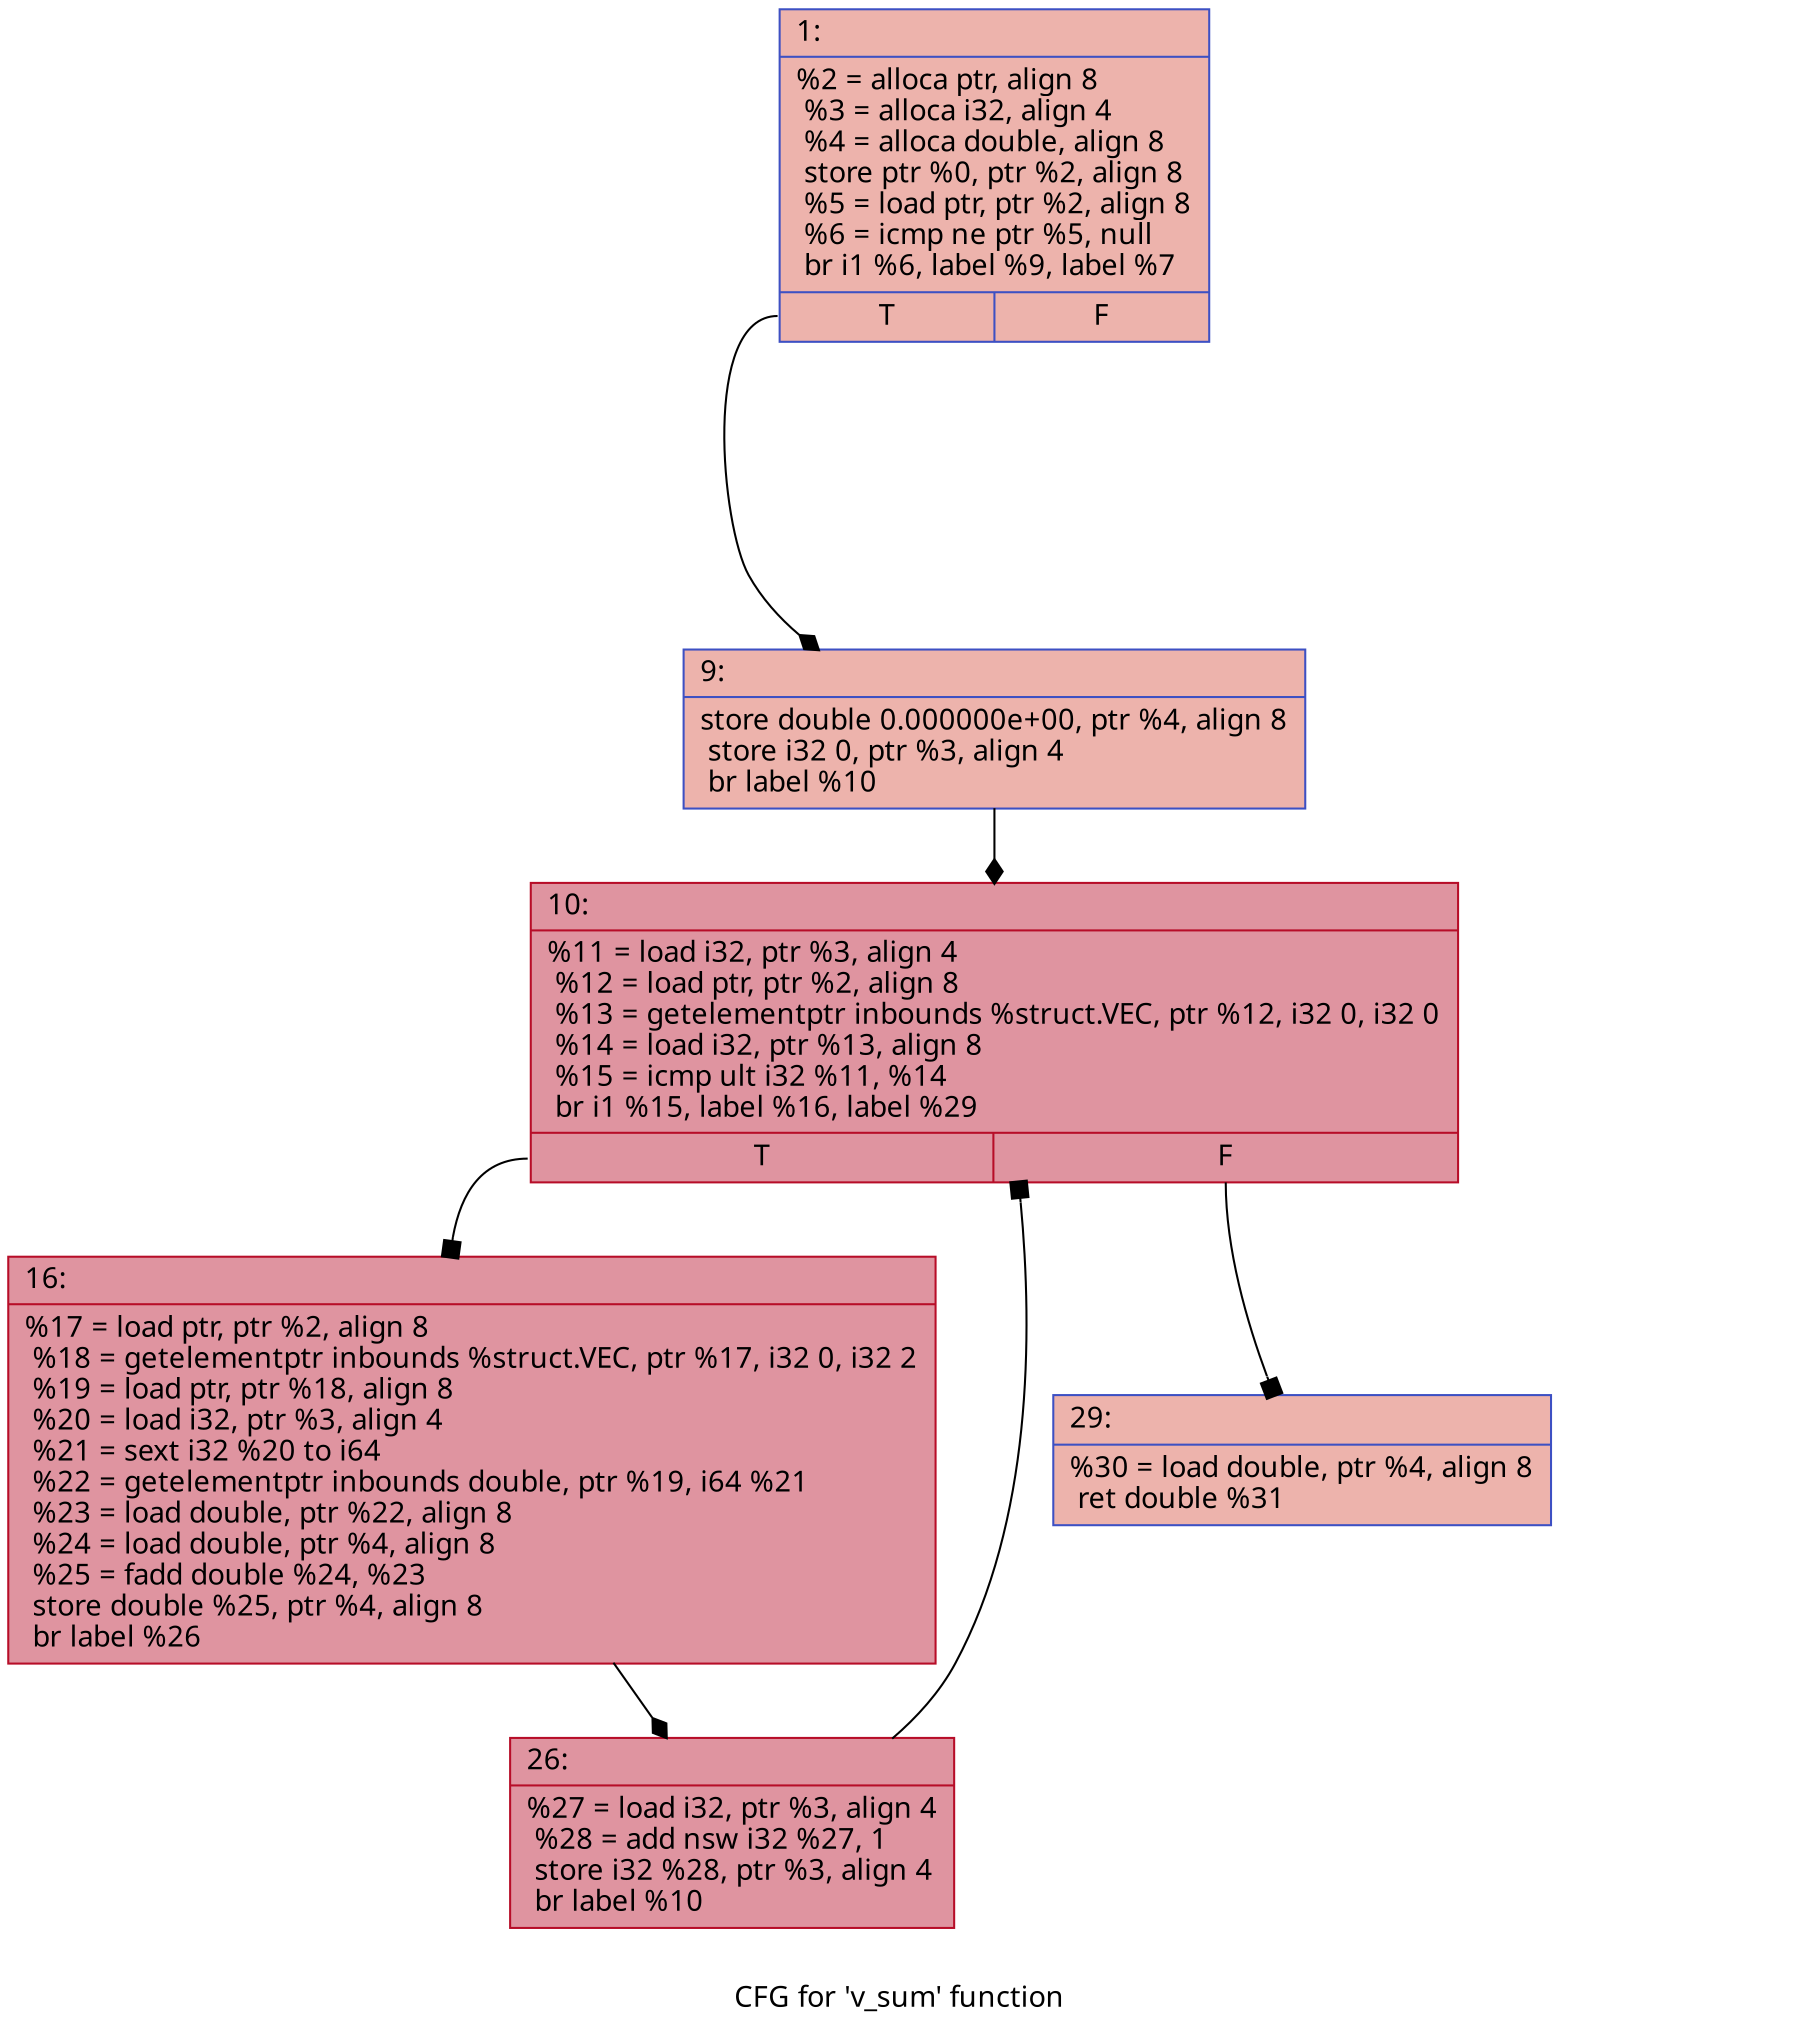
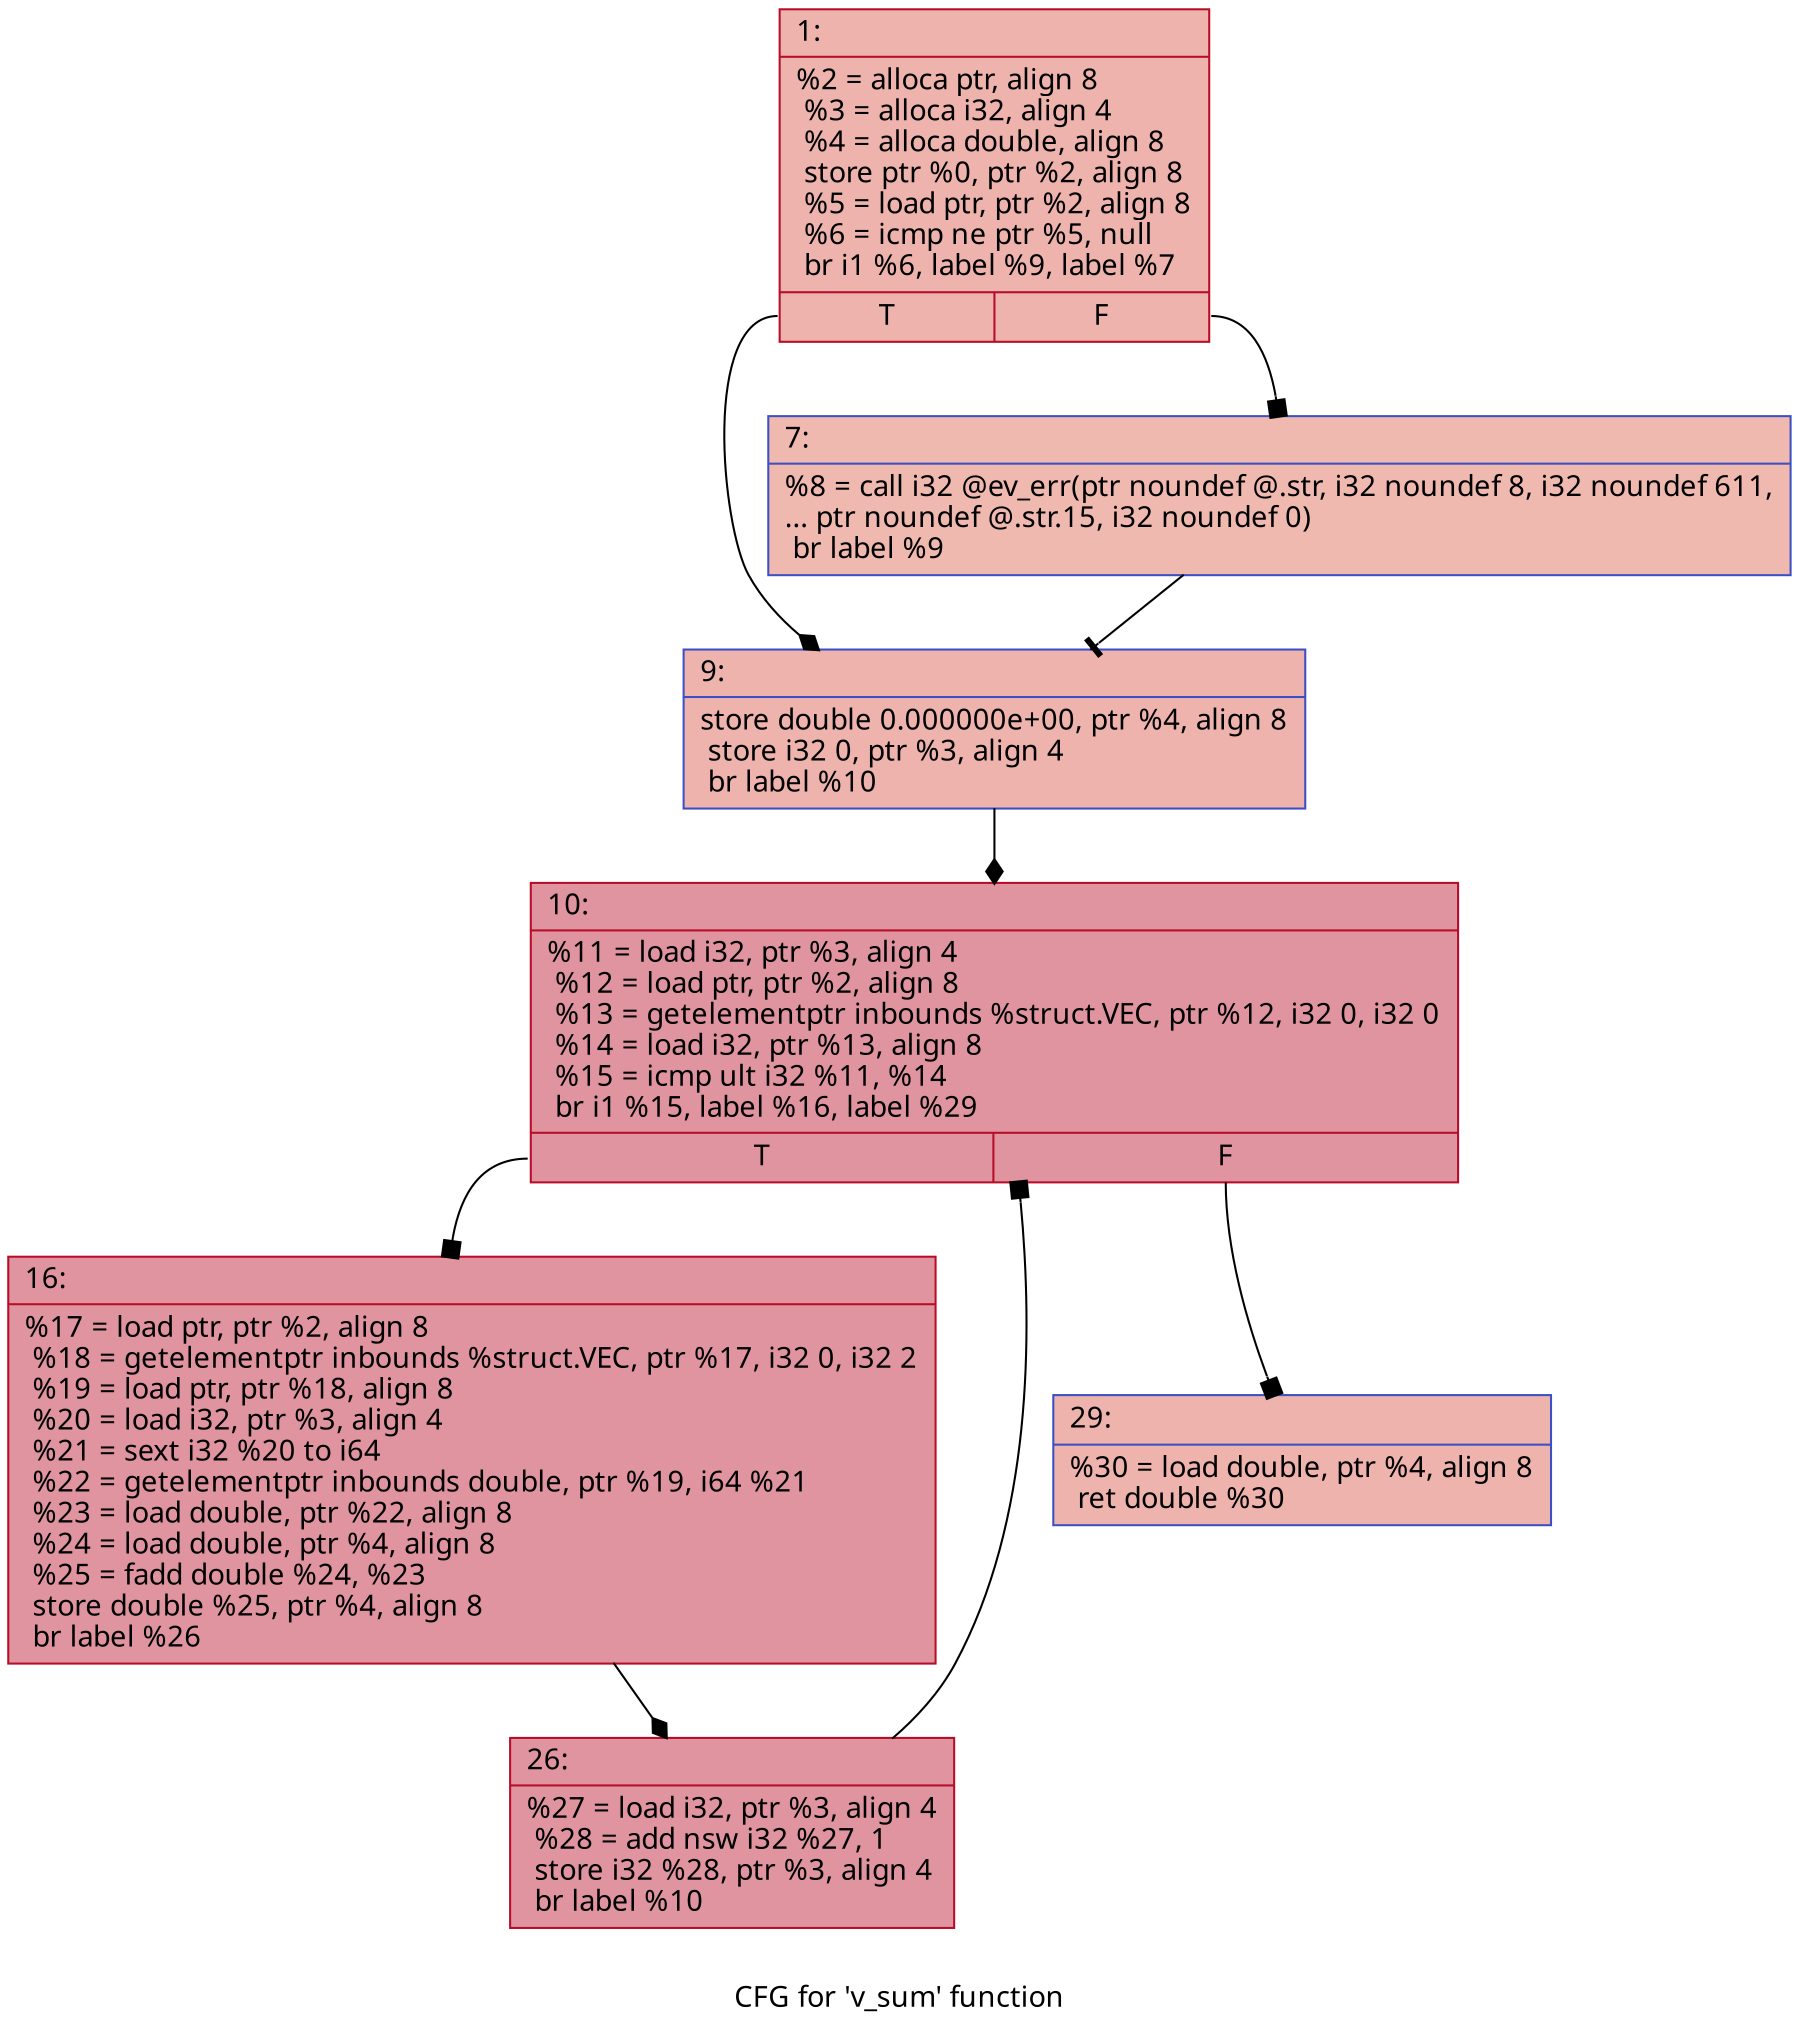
(994, 176) -> (994, 176)
none -> (1279, 496)
(1178, 1499) -> (1178, 1499)
